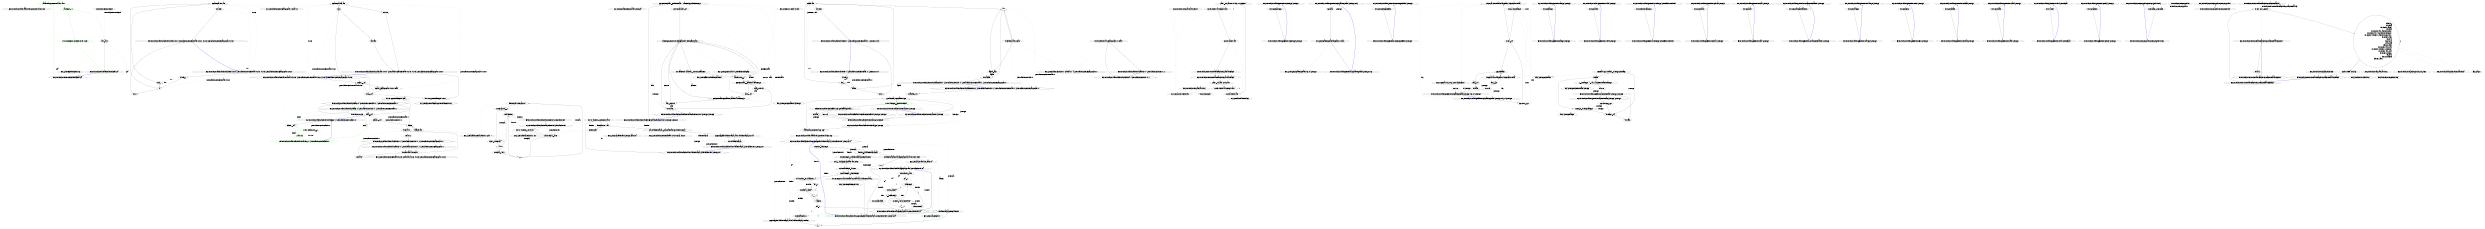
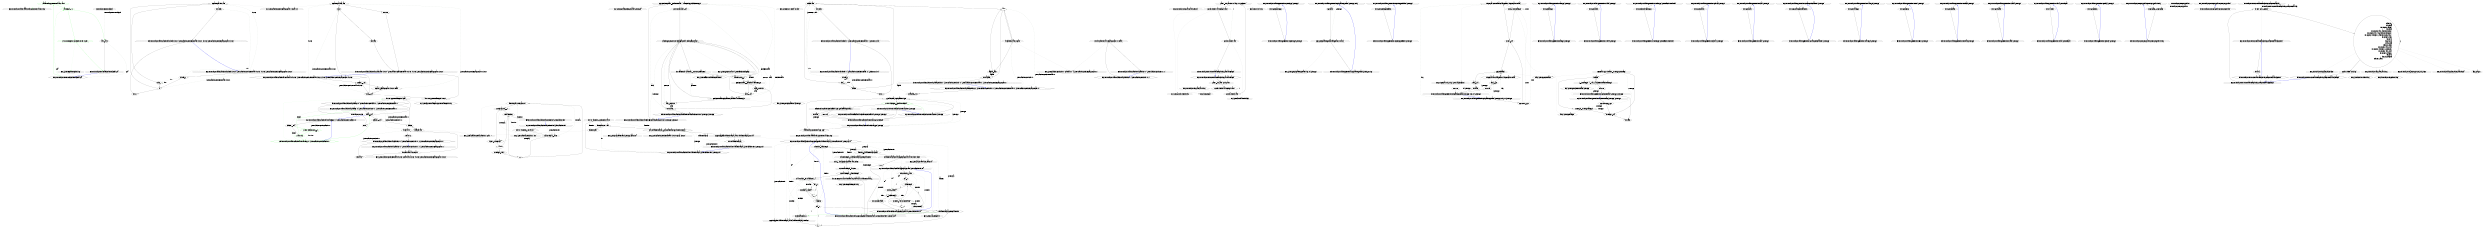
none -> (1256, 9)
(1330, 41) -> (1330, 41)
(499, 153) -> (499, 153)
